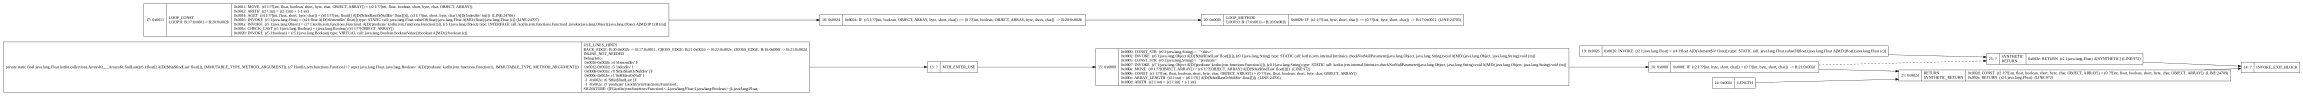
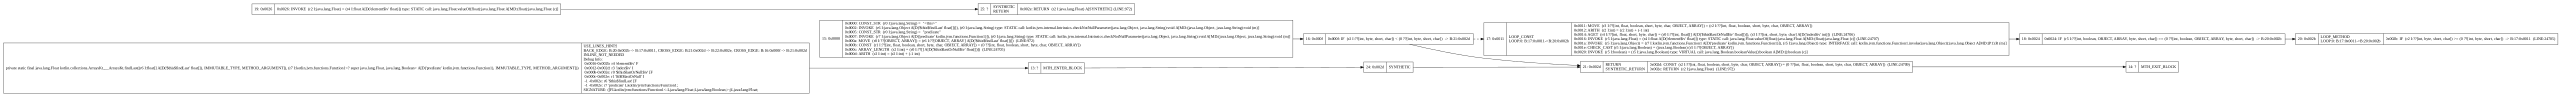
(1901, 63) -> (1477, 39)
(2191, 64) -> none
(959, 67) -> (1063, 68)
(1035, 67) -> (1223, 68)
(2277, 67) -> (2159, 67)
(1745, 83) -> (1400, 67)
